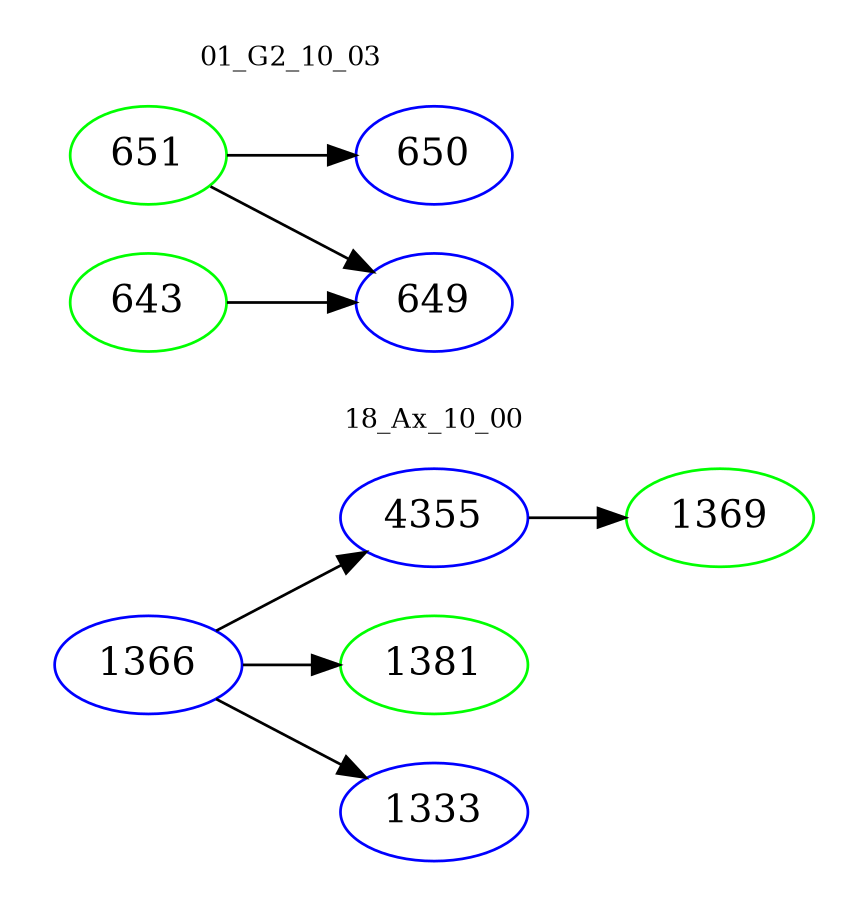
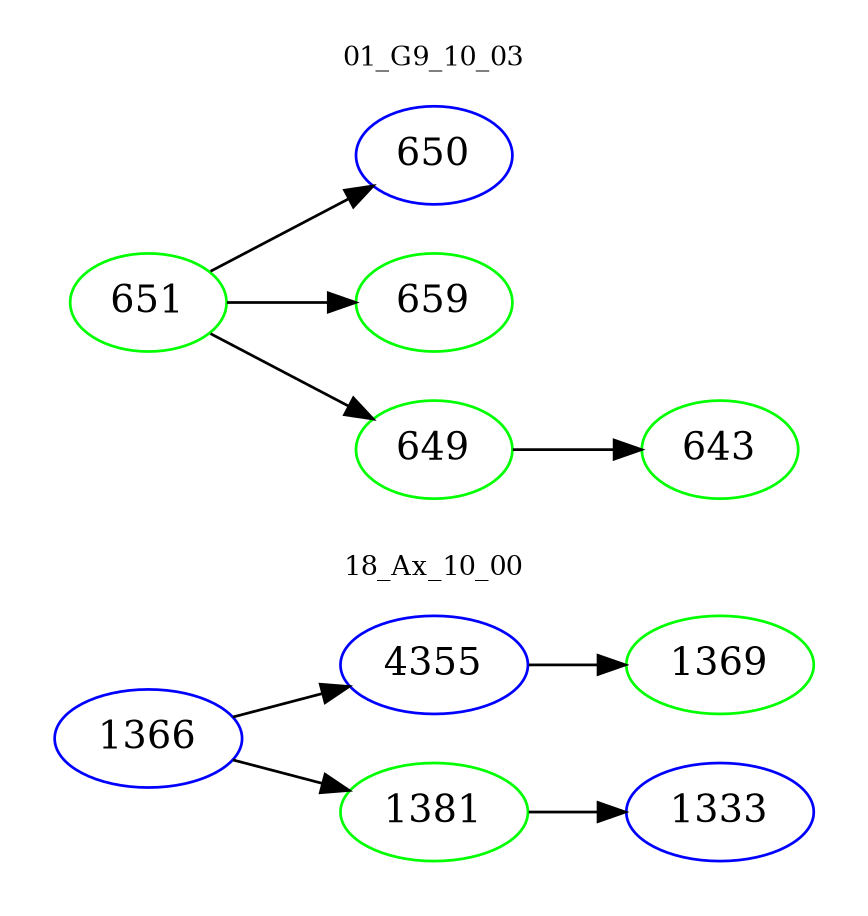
(291, 59) -> (434, 59)
(278, 302) -> (563, 450)
none -> (434, 302)
(434, 302) -> (434, 450)
(279, 732) -> (563, 812)
